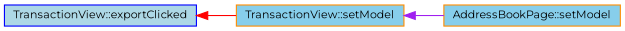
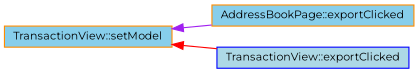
(222, 16) -> (200, 47)
(532, 16) -> (313, 16)
